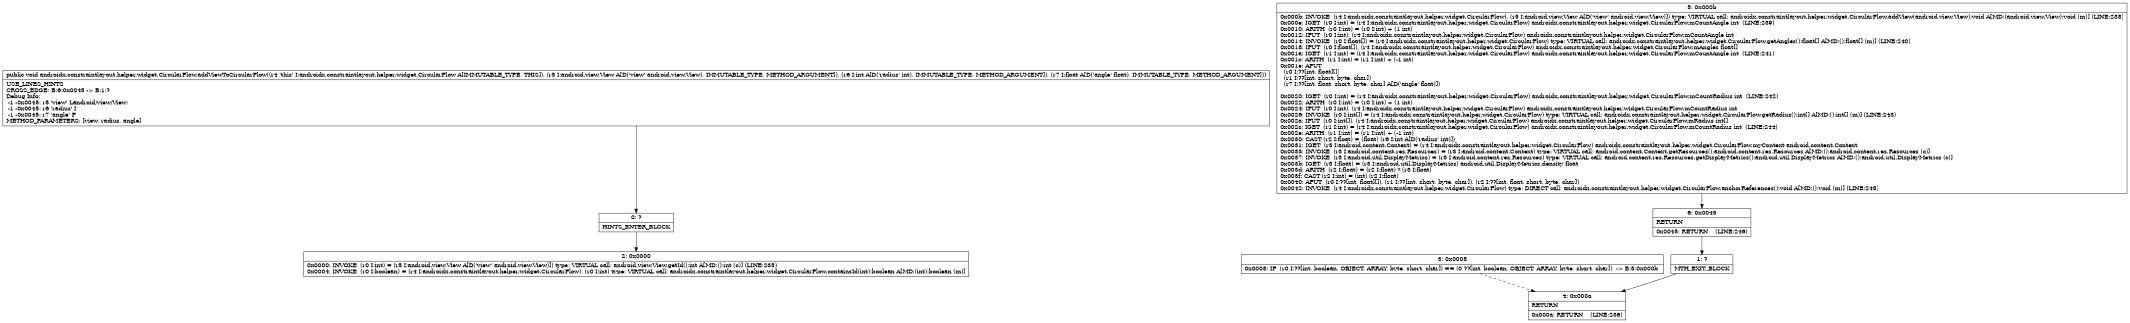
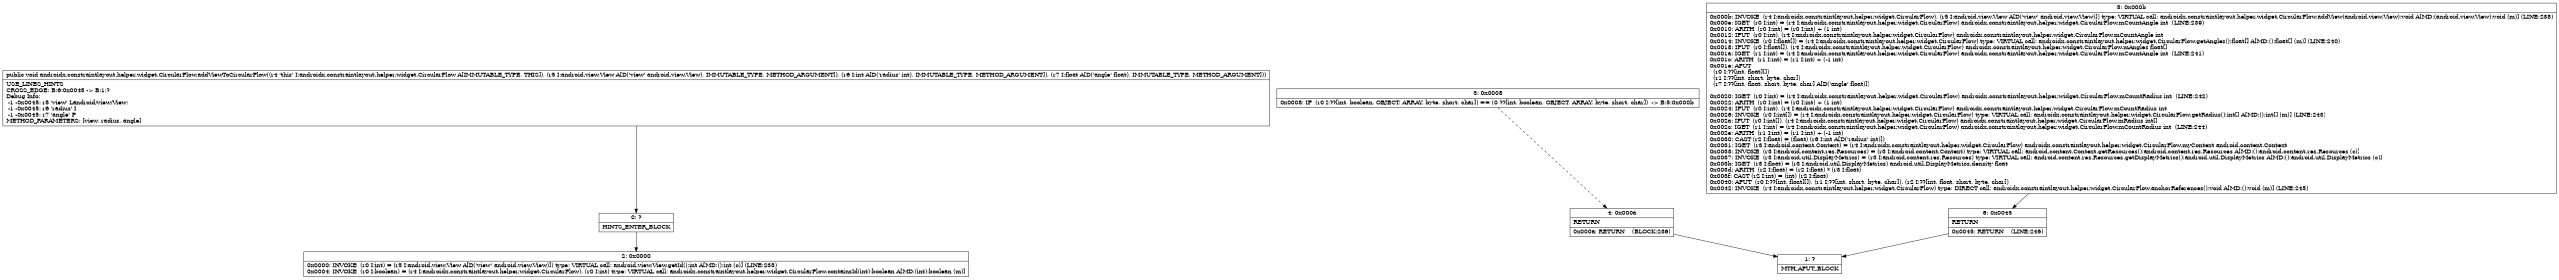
(1702, 269) -> (1810, 269)
(1651, 282) -> (1724, 245)
(1577, 315) -> (1622, 232)
